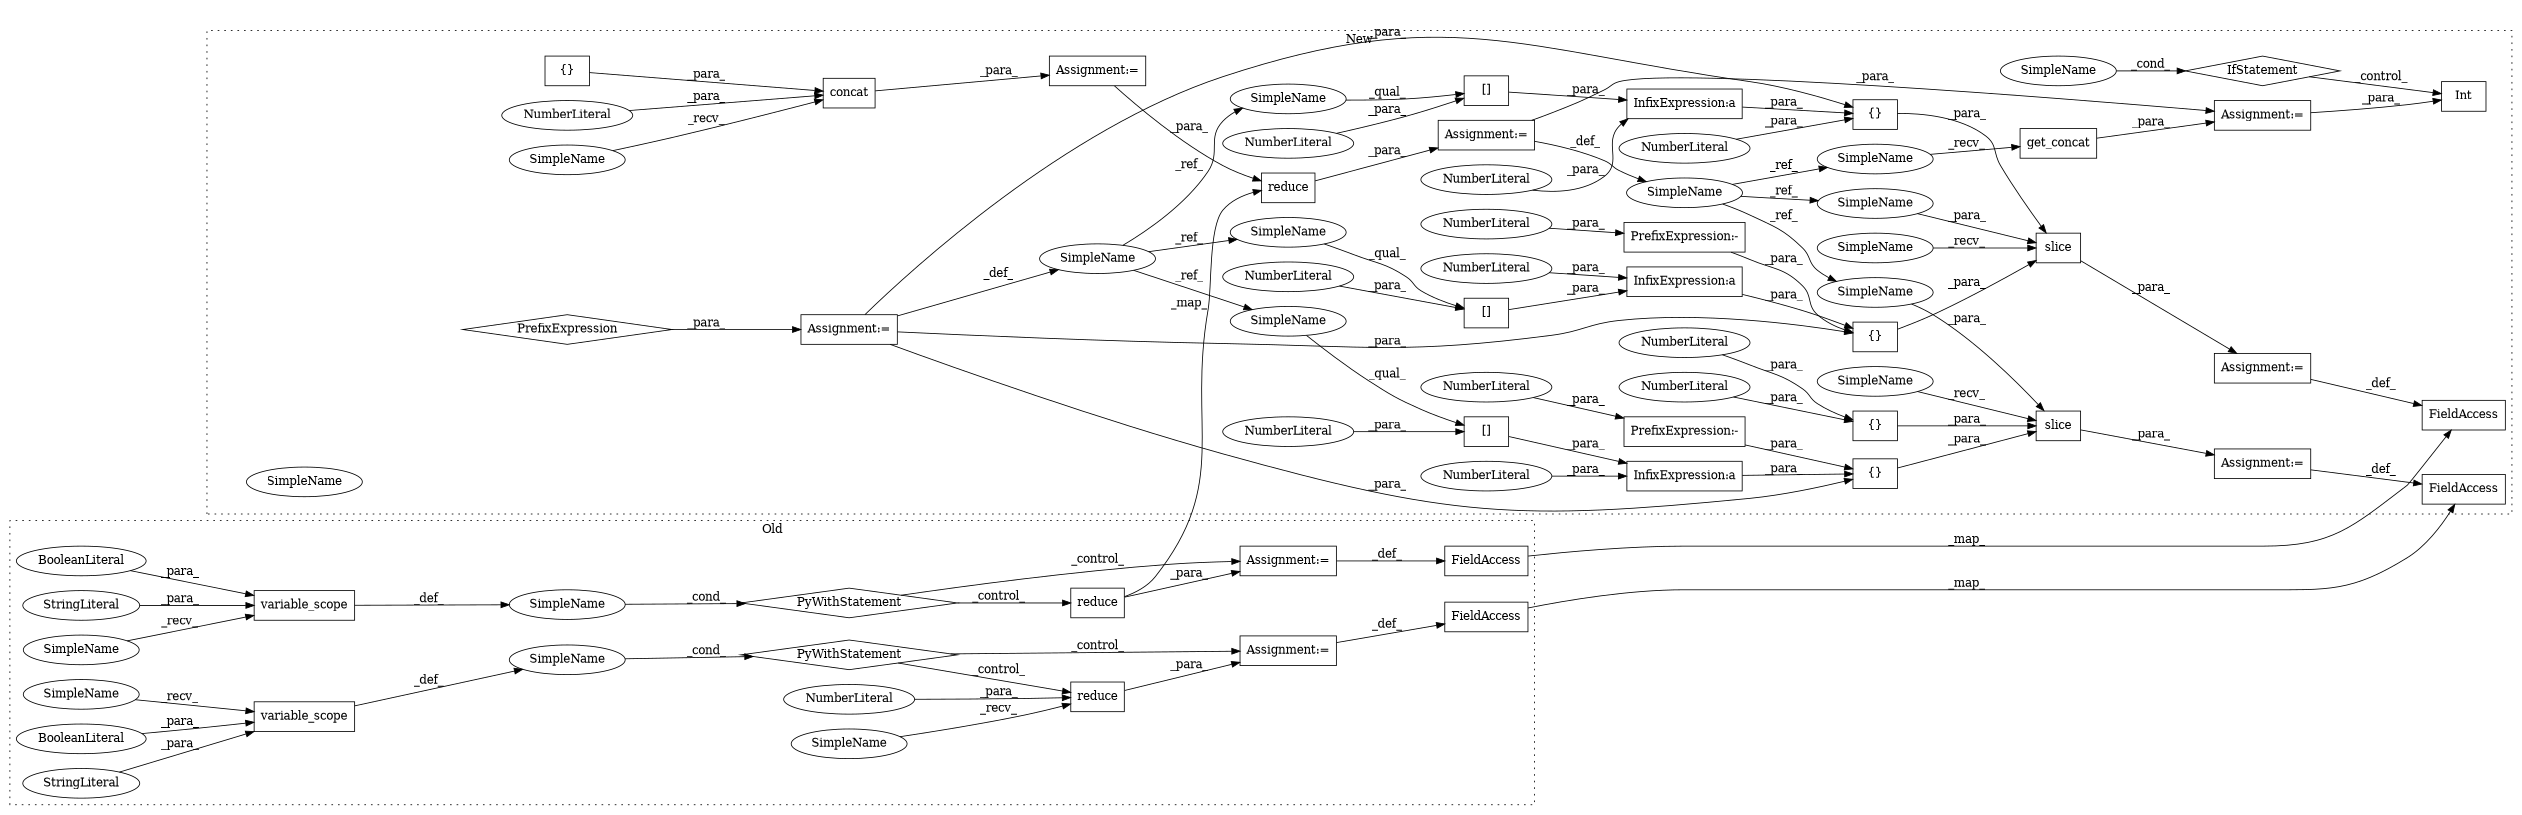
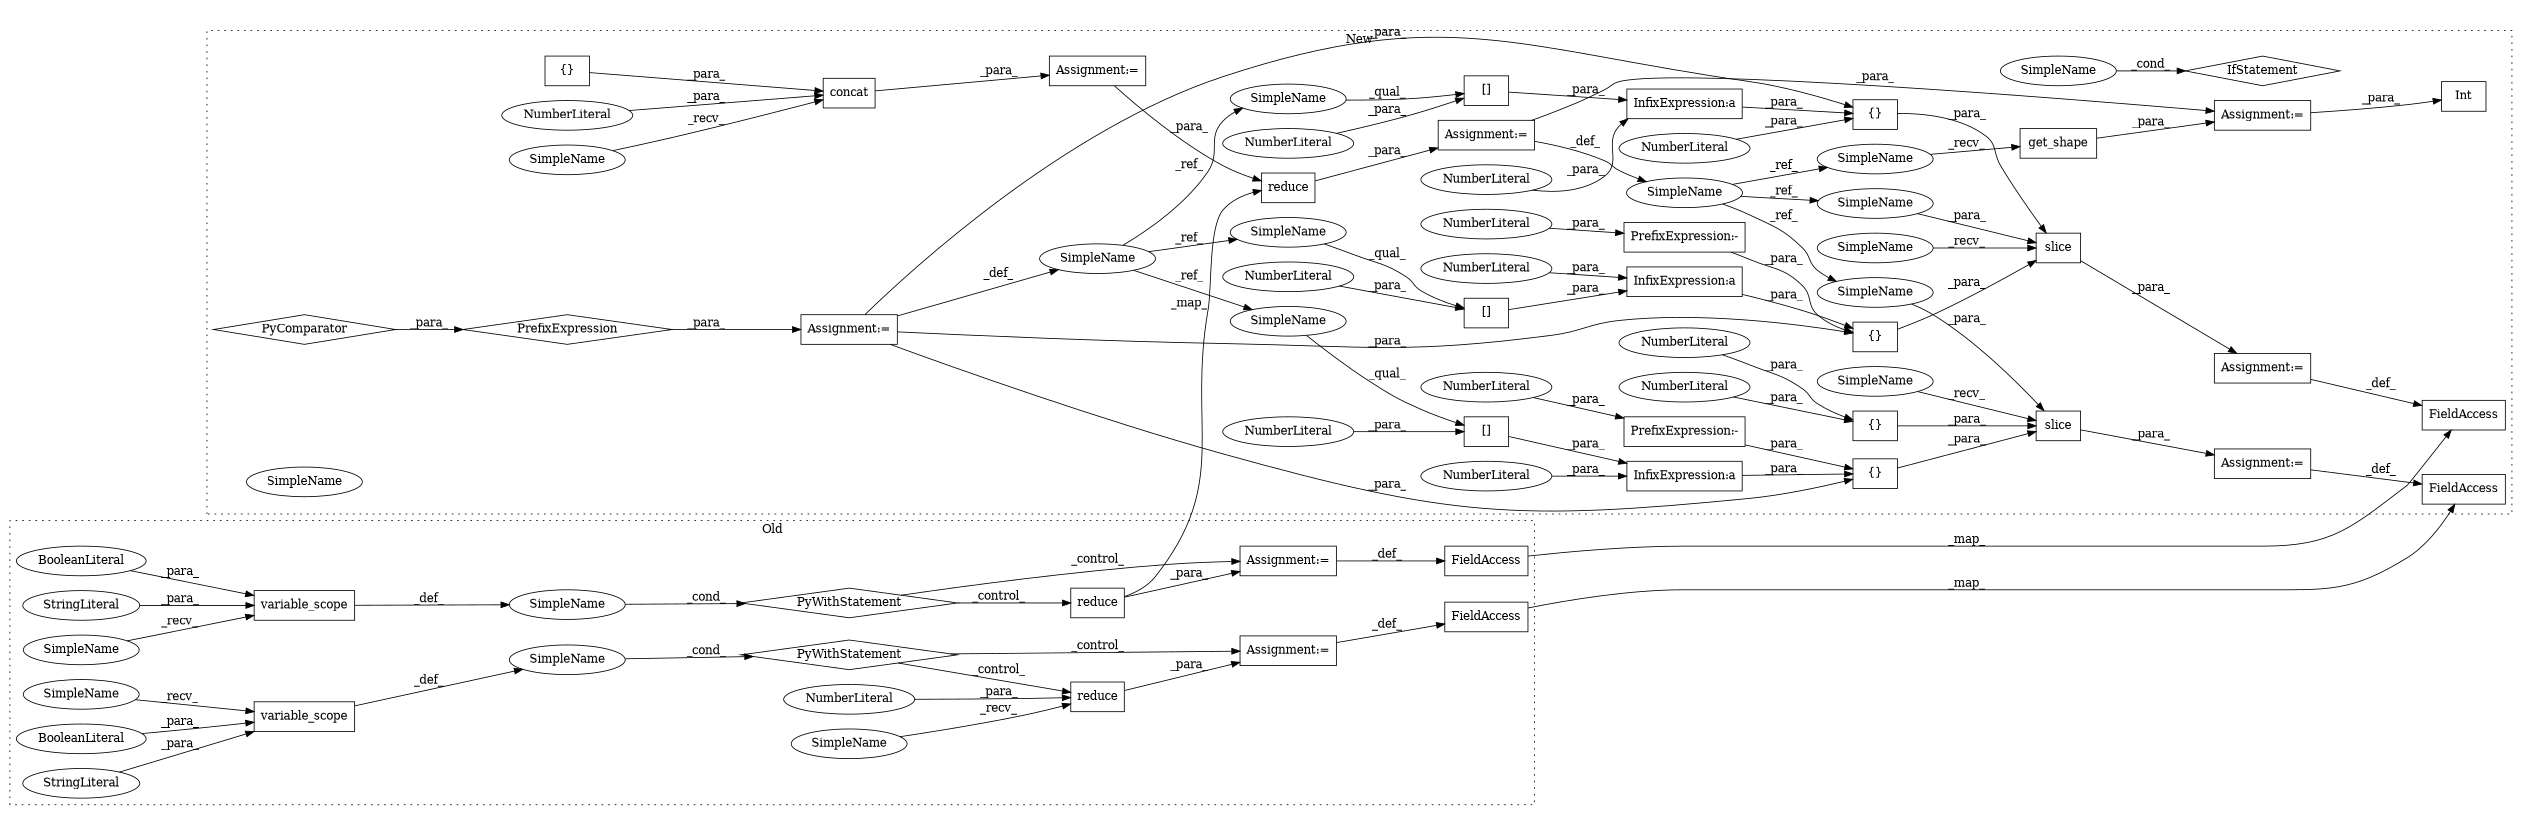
(2371, 85) -> none
(2058, 143) -> (2058, 143)
none -> (304, 330)
